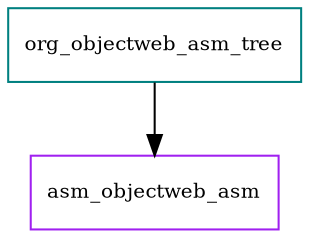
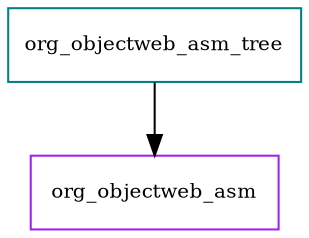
(155, 193) -> (155, 193)
